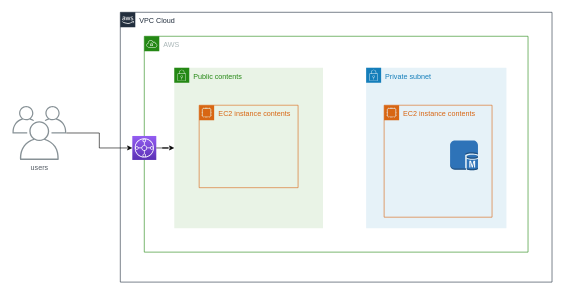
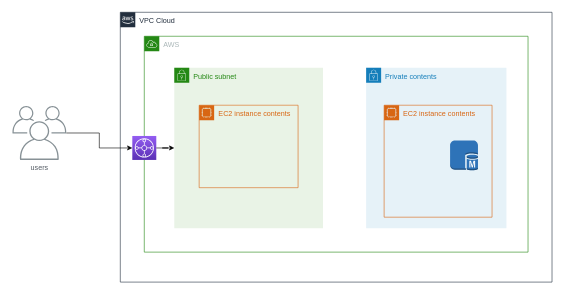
(221, 77) -> (217, 77)
(412, 77) -> (416, 77)
